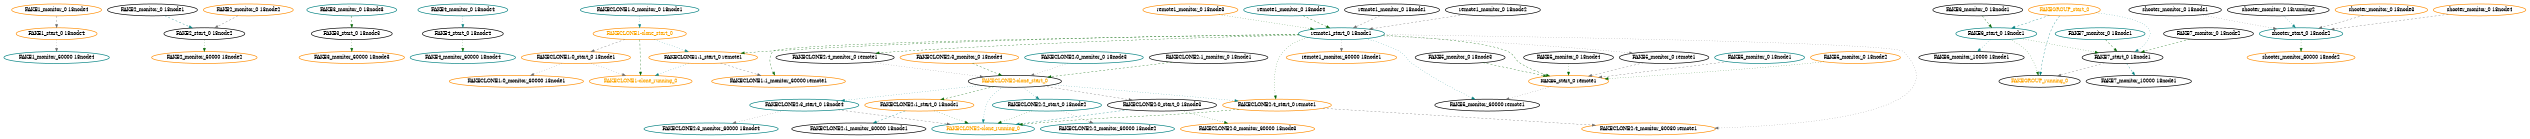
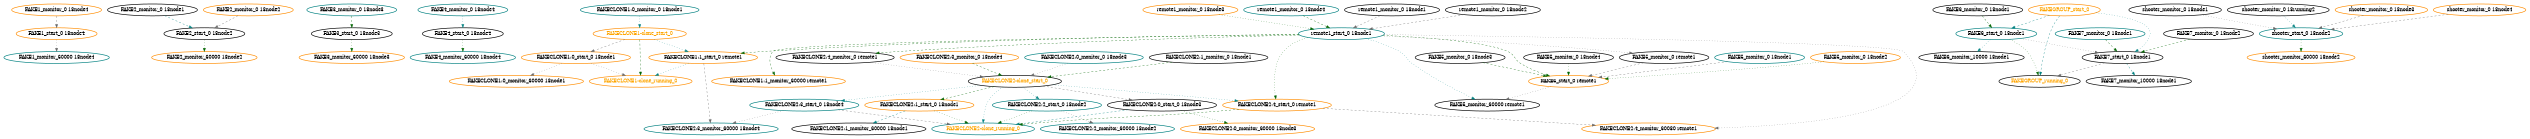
(2058, 45) -> (2058, 45)
(1341, 58) -> none
(739, 69) -> (707, 92)
